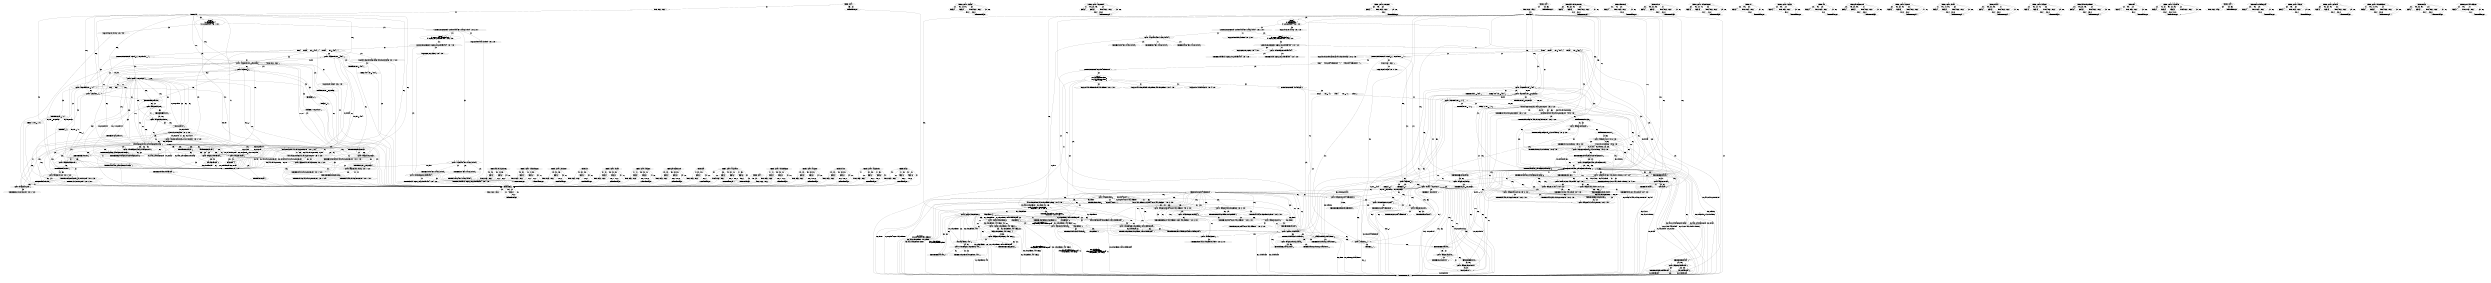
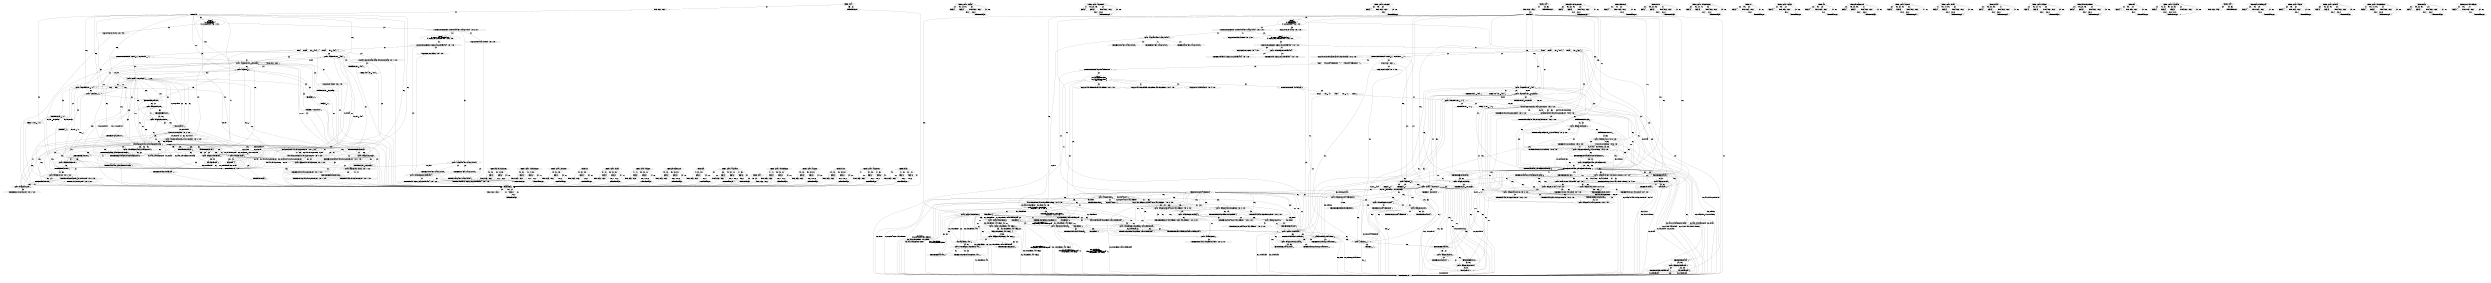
(1249, 234) -> (1274, 237)
